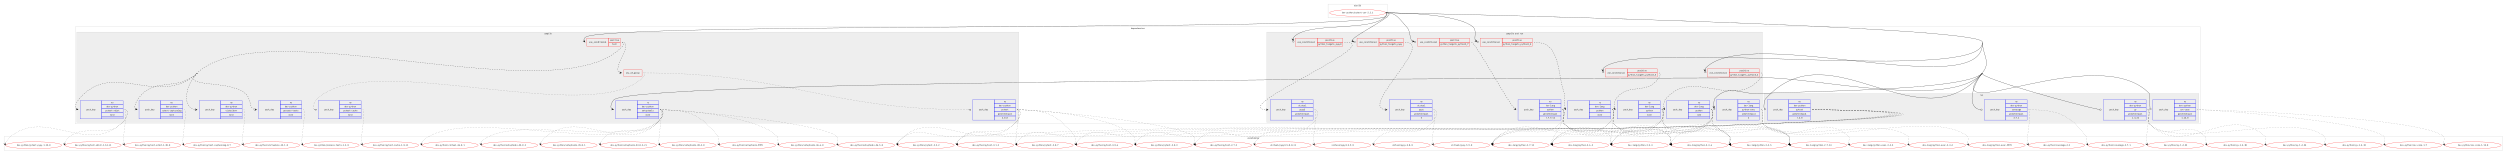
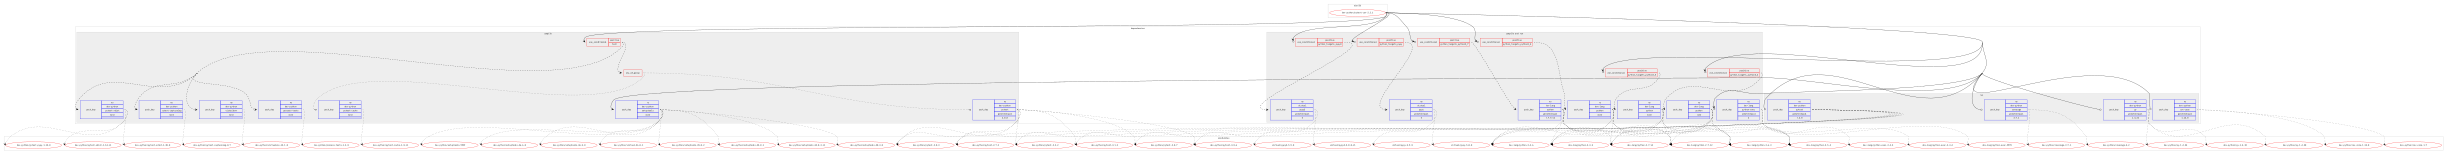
(2176, 145) -> none
